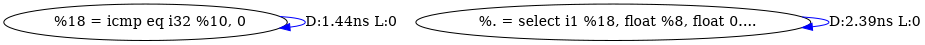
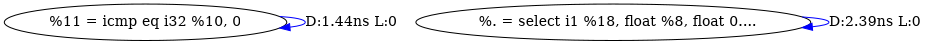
(146, 22) -> (146, 22)
